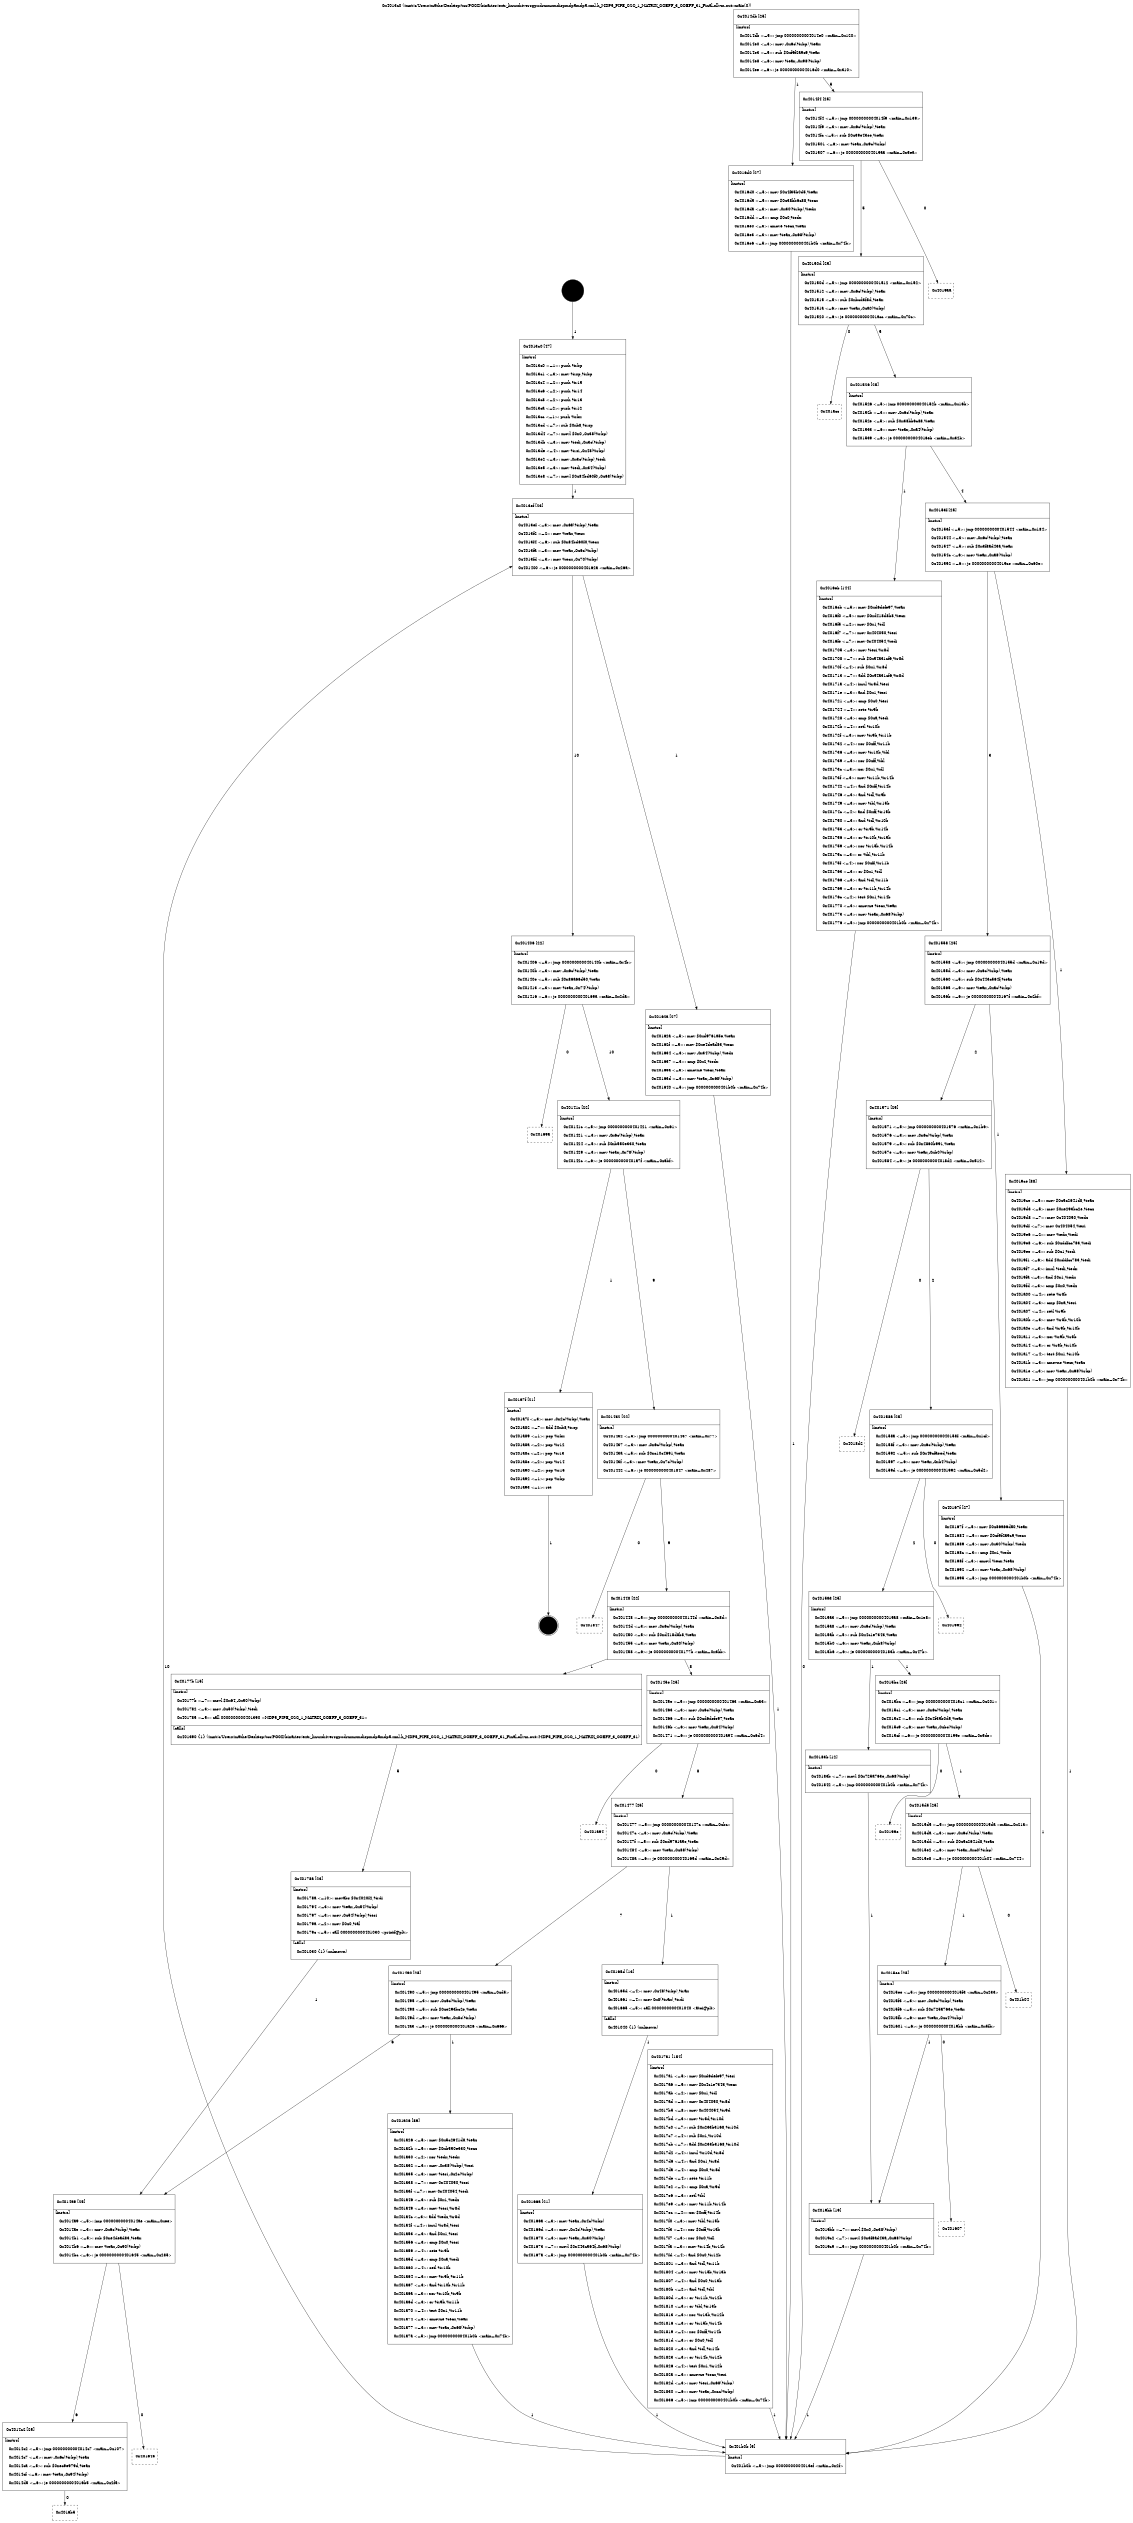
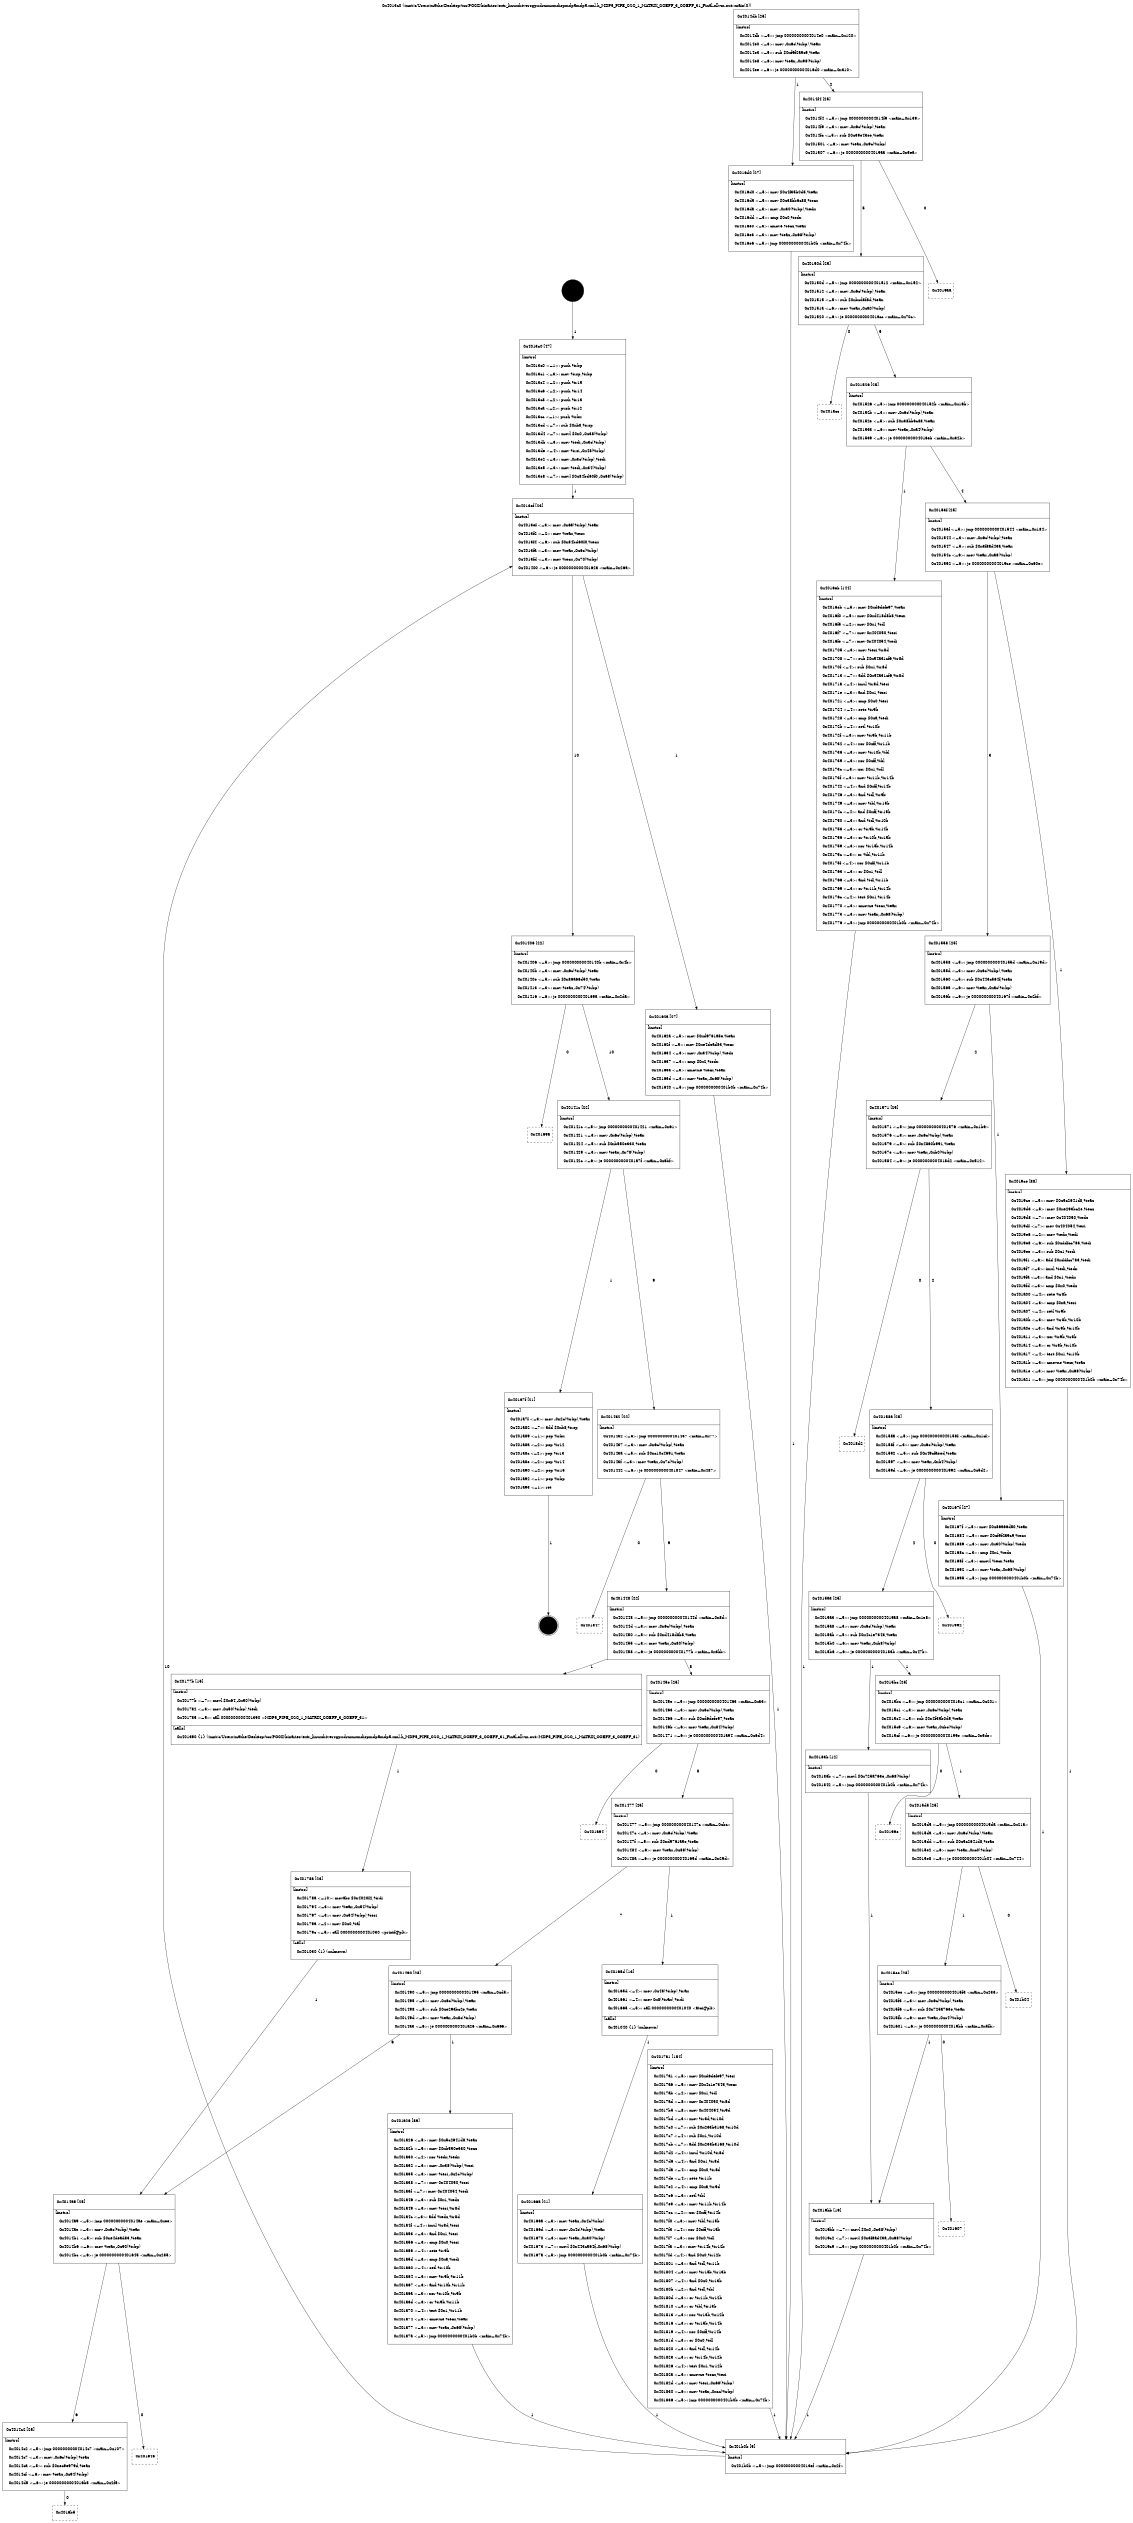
(831, 85) -> (831, 85)
(803, 1667) -> (803, 1667)
(397, 1771) -> (397, 1771)
